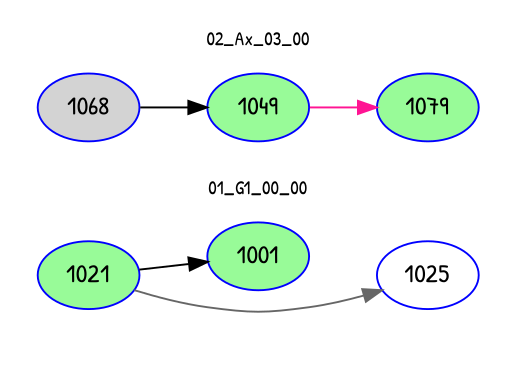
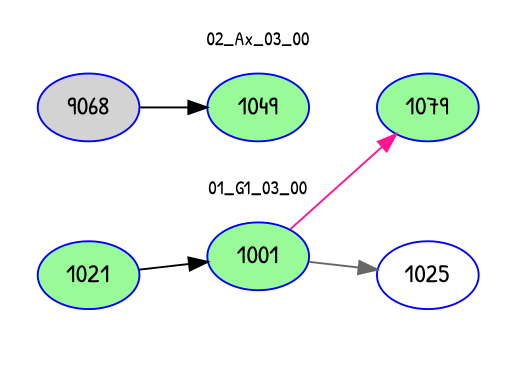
(89, 107) -> (89, 107)
(334, 107) -> (336, 188)
(258, 189) -> (258, 189)
(249, 311) -> (334, 265)
